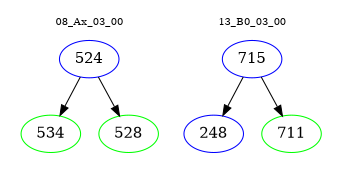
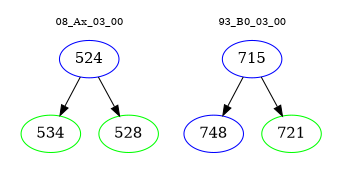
(253, 22) -> (253, 22)
(214, 134) -> (214, 134)
(292, 134) -> (292, 134)
